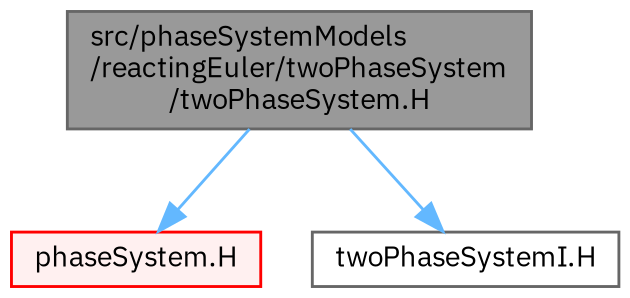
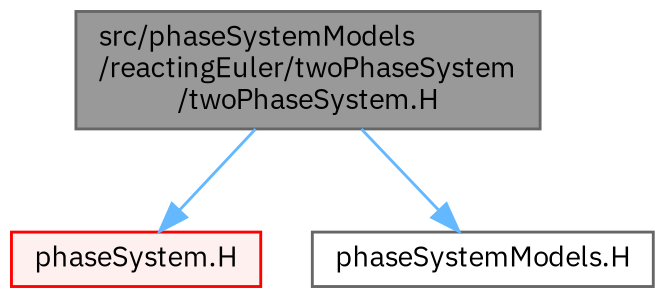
(466, 259) -> (483, 259)
